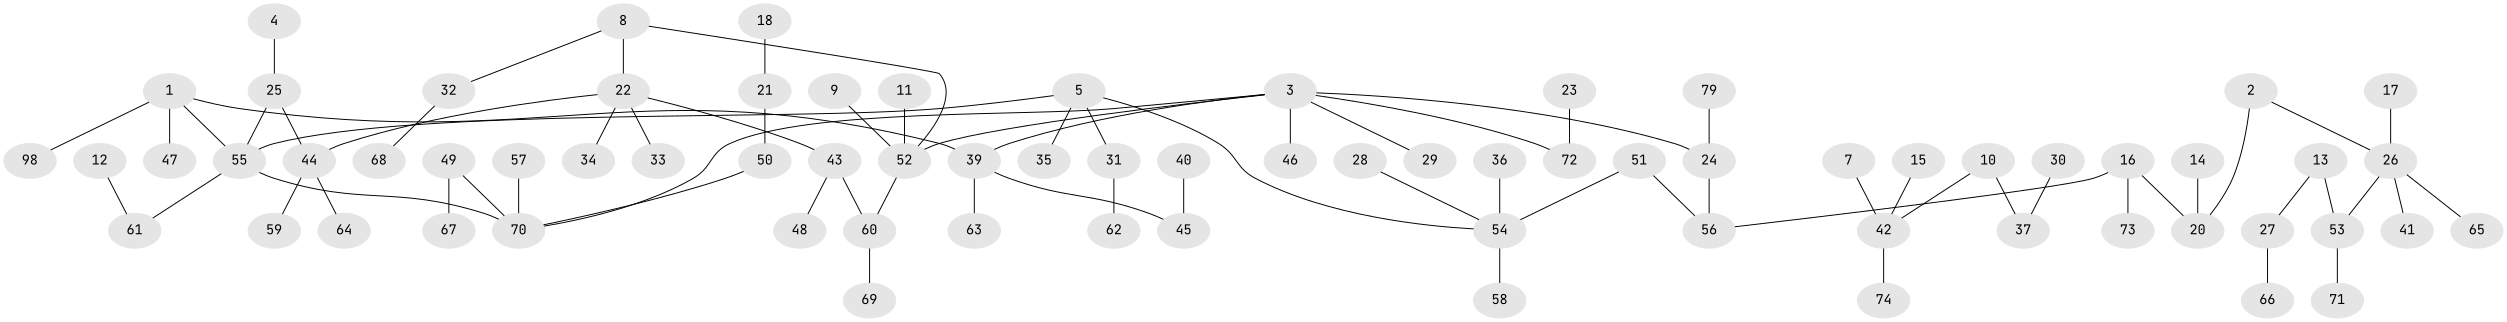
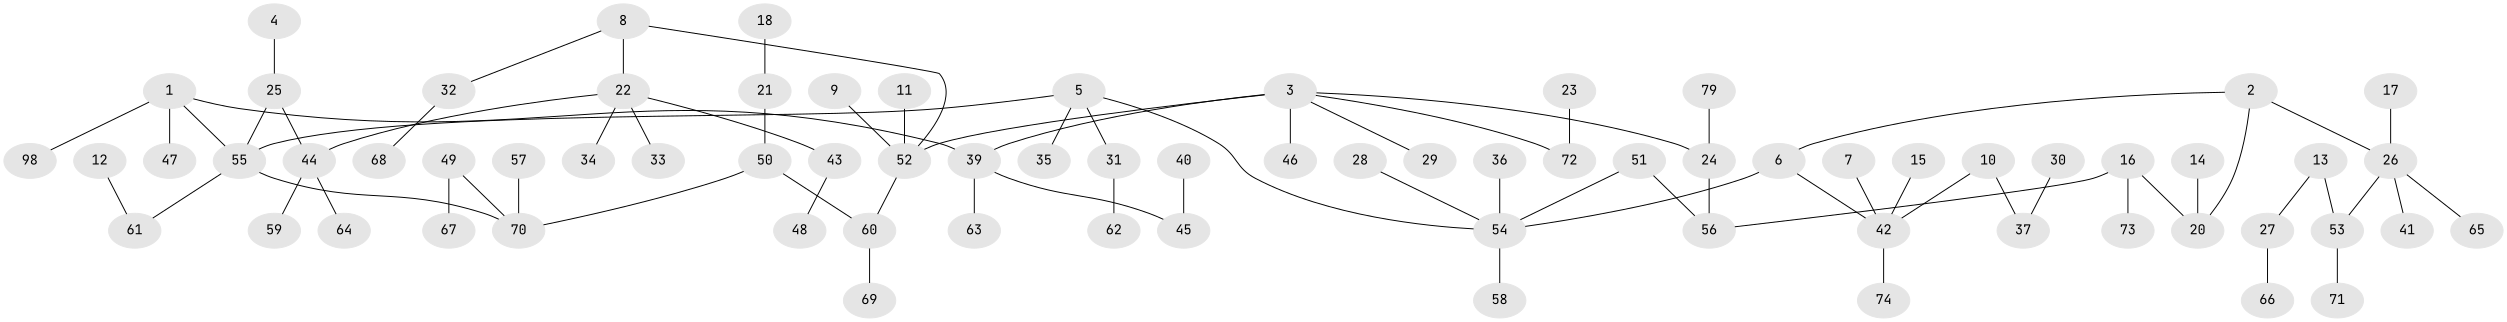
(892, 117) -> none
none -> (1779, 161)
(852, 196) -> (812, 193)
